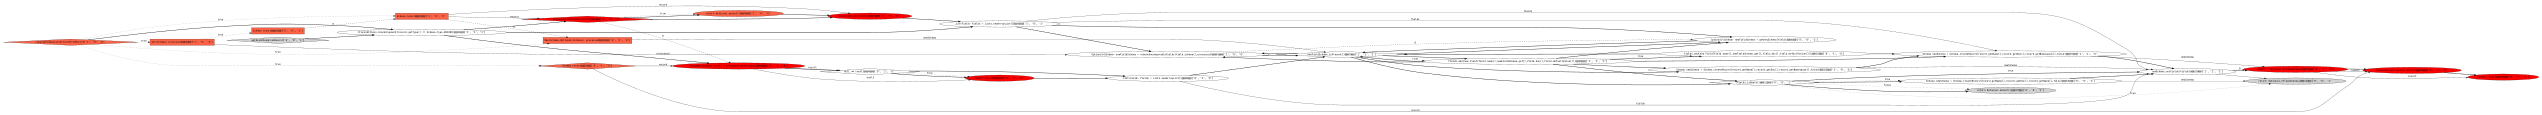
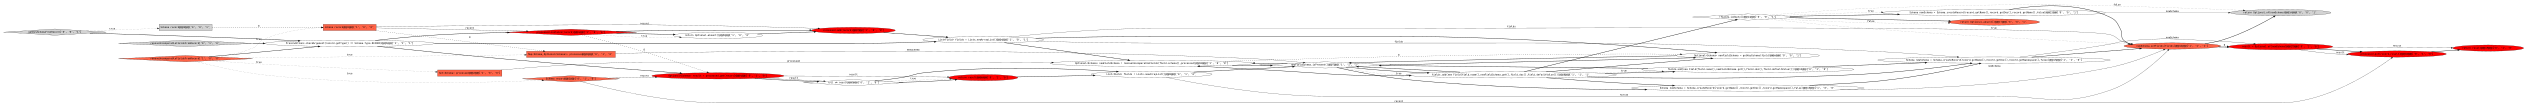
(739, 14) -> (718, 35)
(278, 31) -> (186, 27)
(226, 36) -> (122, 30)
none -> (186, 43)
(2188, 72) -> (2172, 46)
(1965, 75) -> (1949, 34)
(2241, 76) -> (2241, 33)
(1539, 82) -> none
(2011, 90) -> (1994, 22)
(2133, 93) -> (2117, 5)
